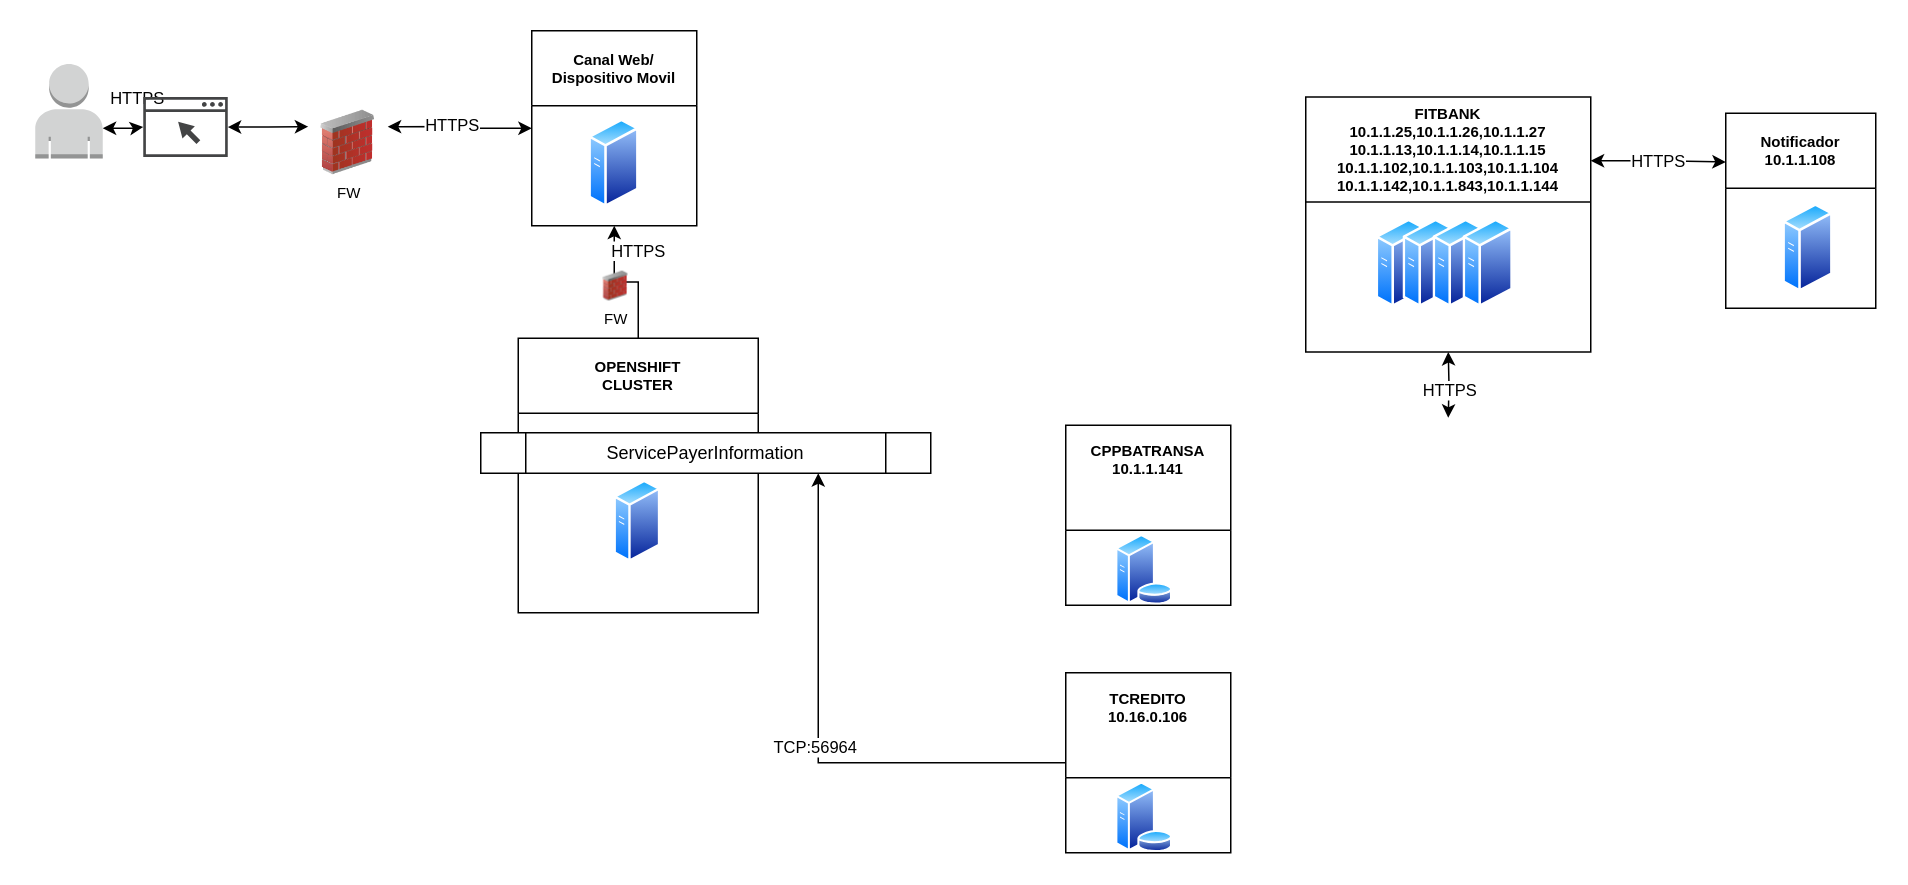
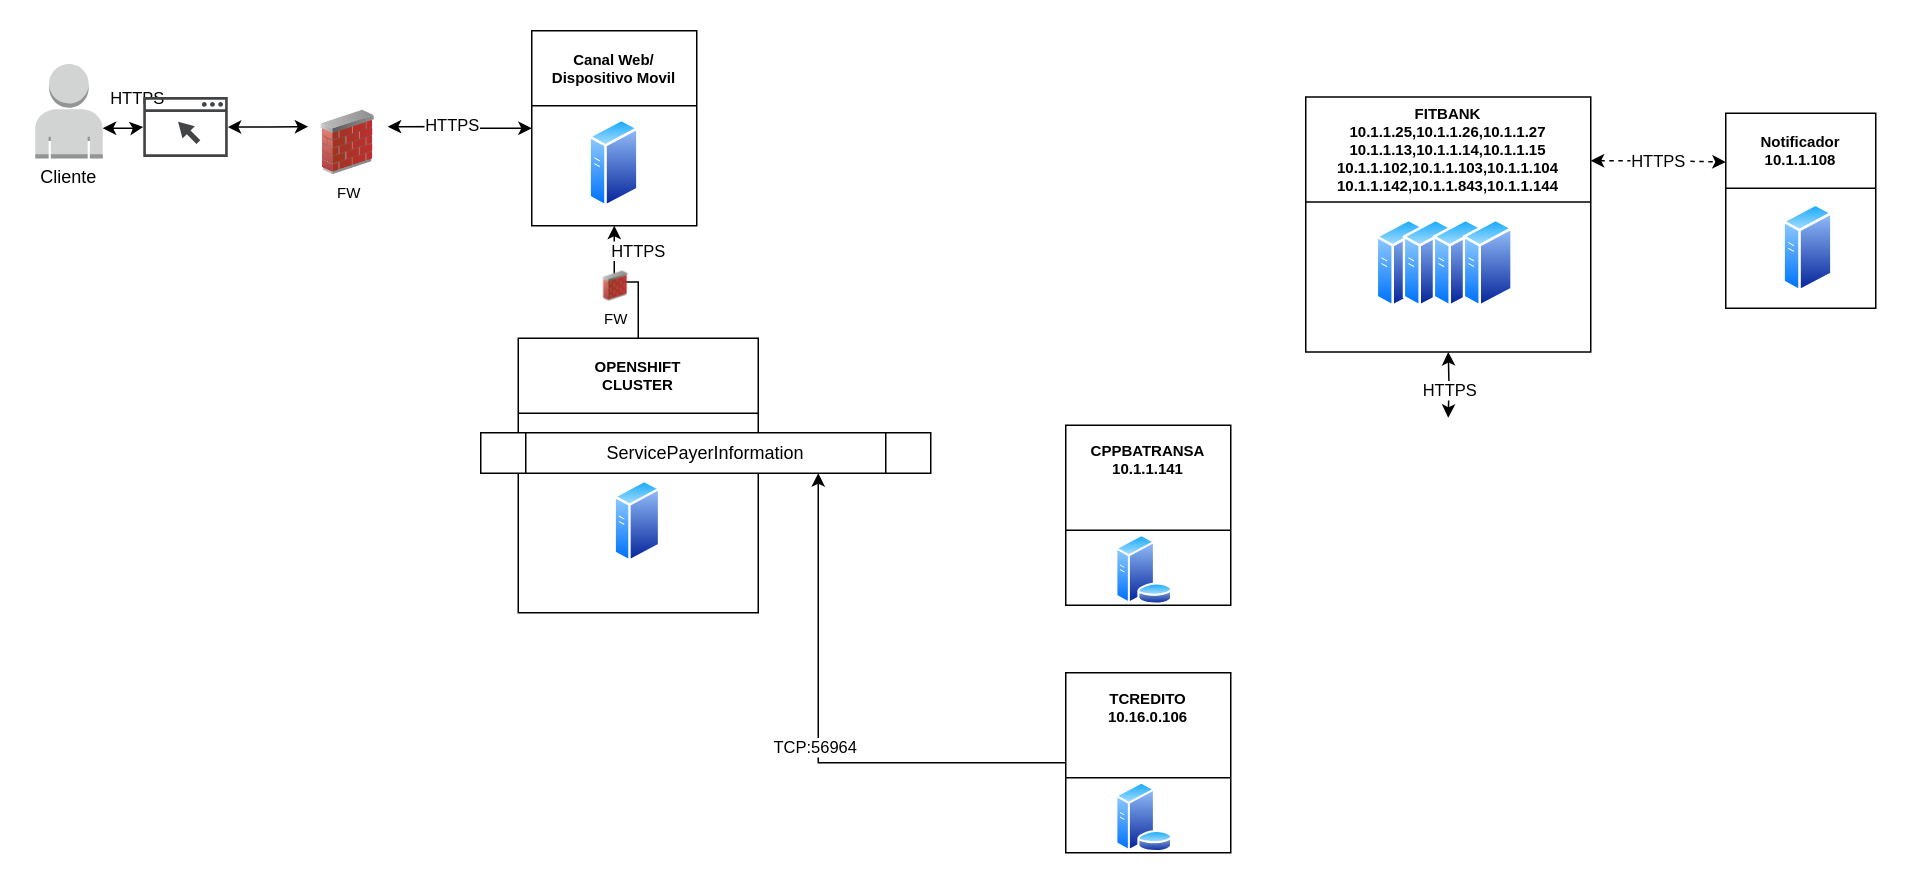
(1700, 162) -> (1700, 162)
none -> (68, 178)
